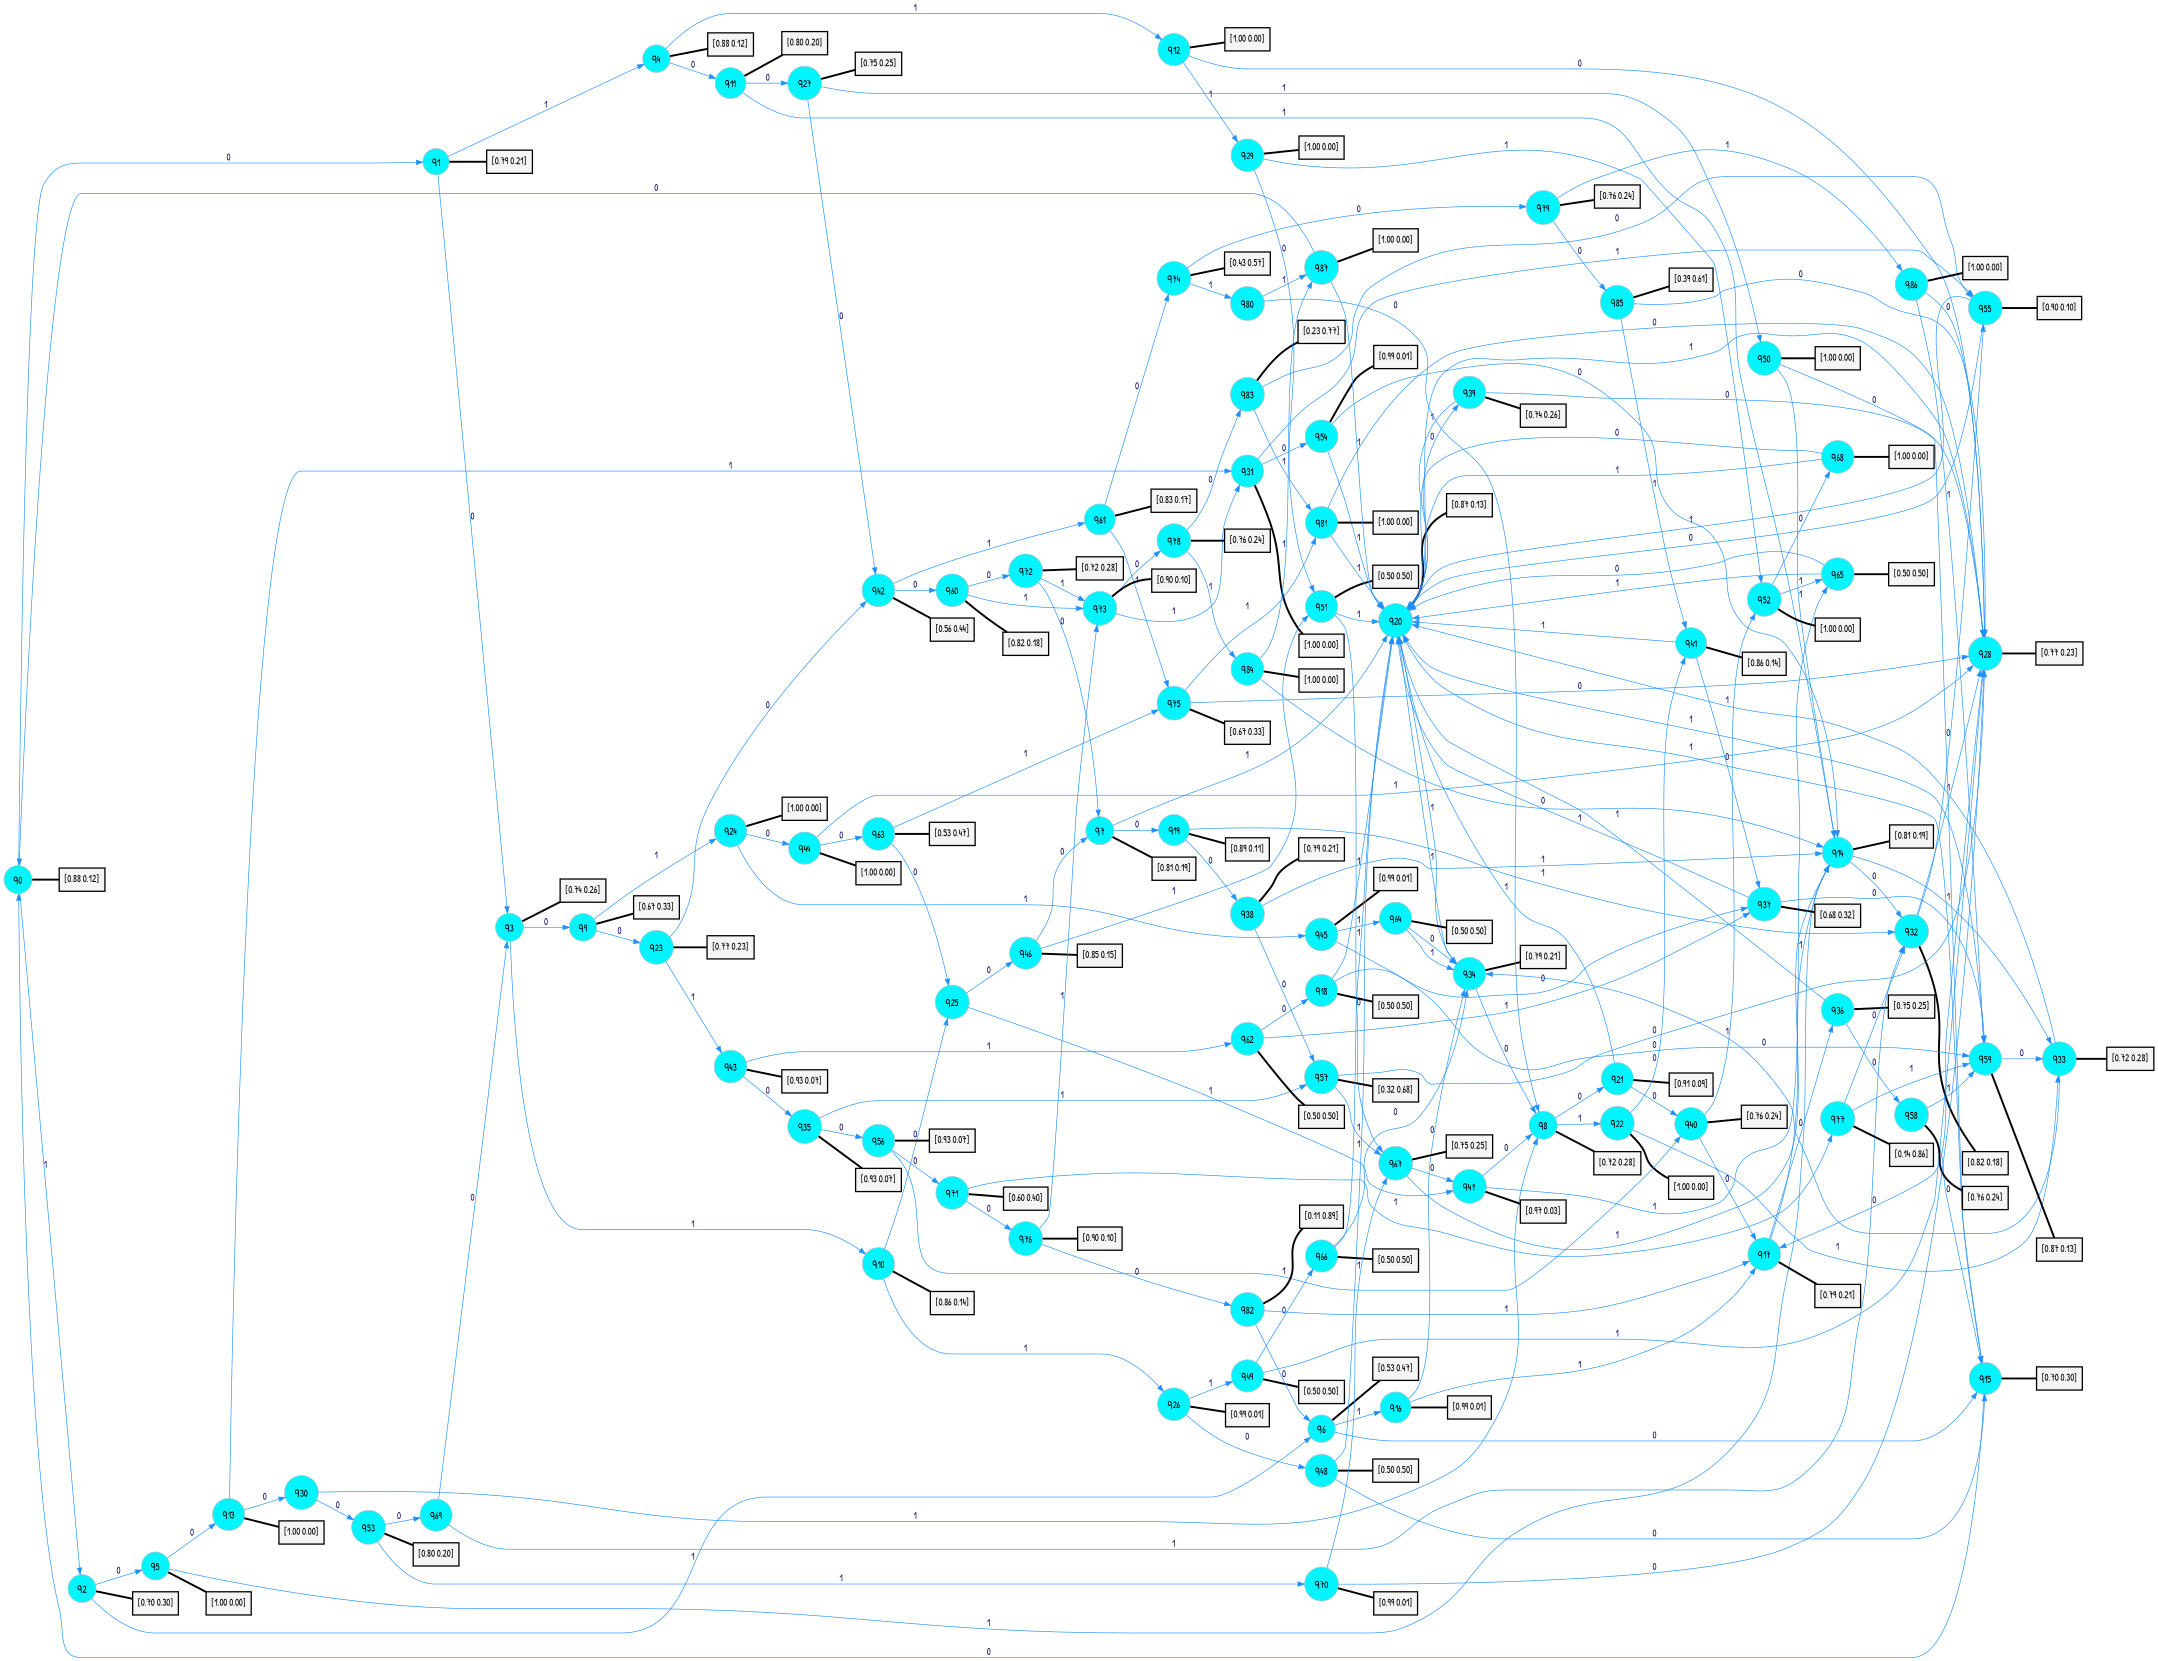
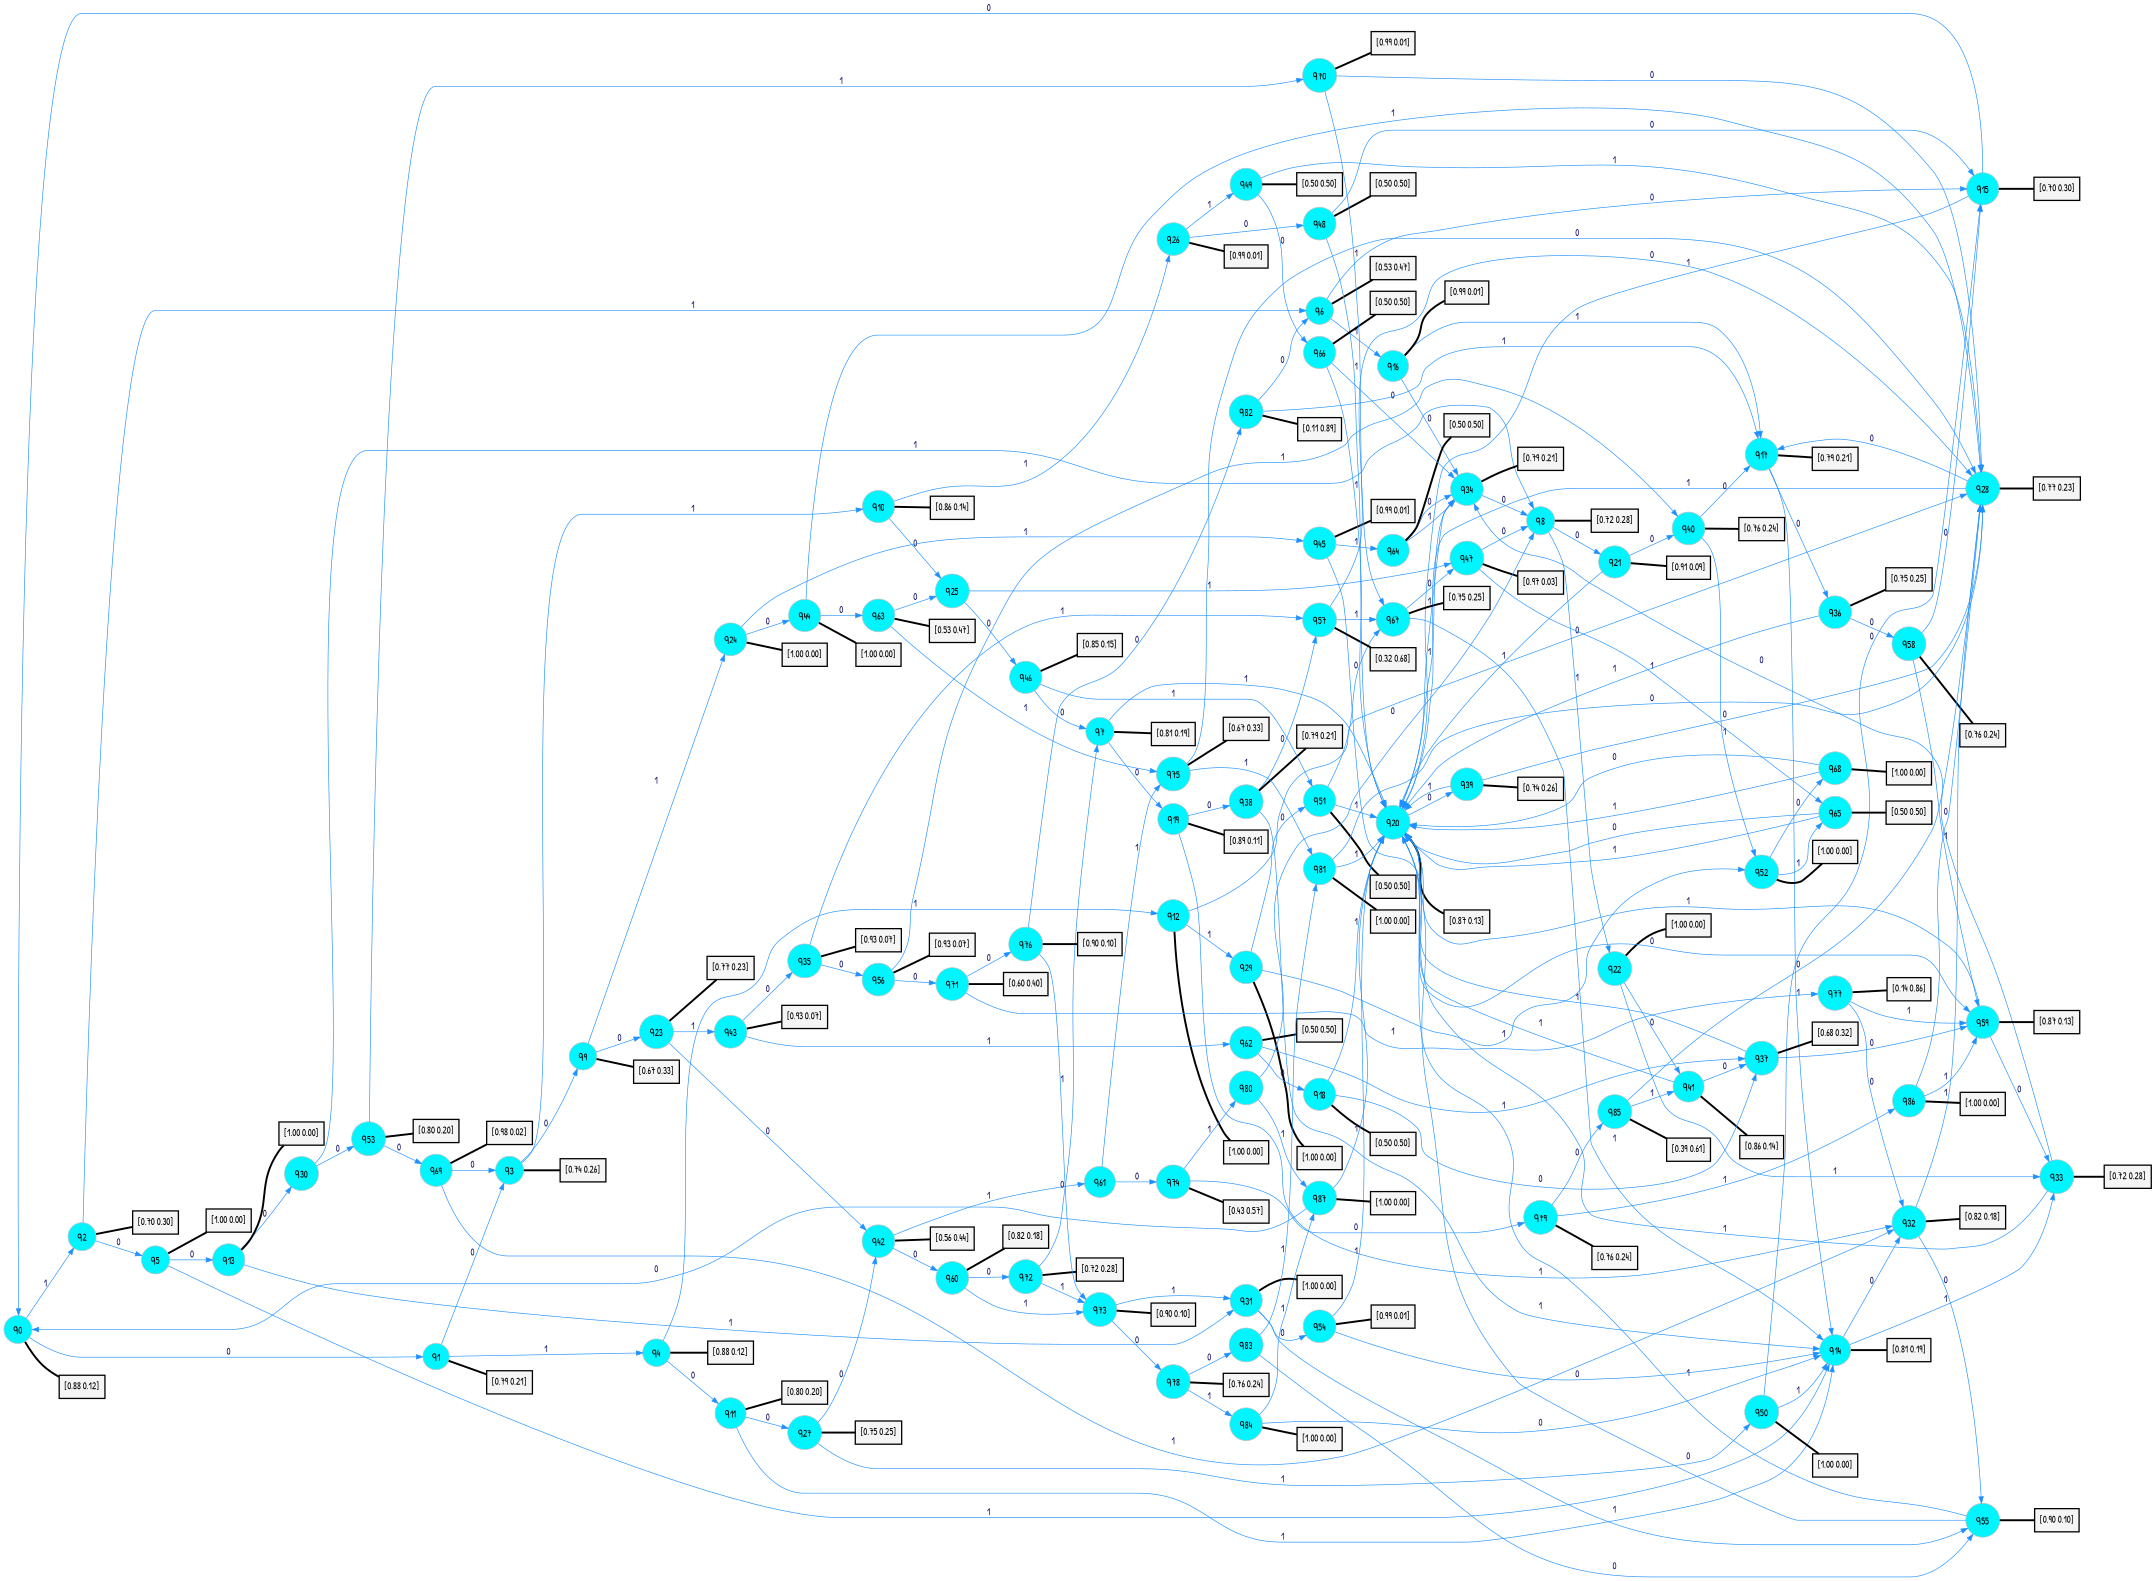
(1322, 332) -> none
(1174, 501) -> none
none -> (510, 1133)
